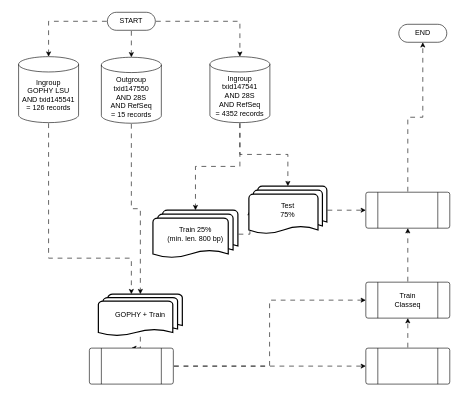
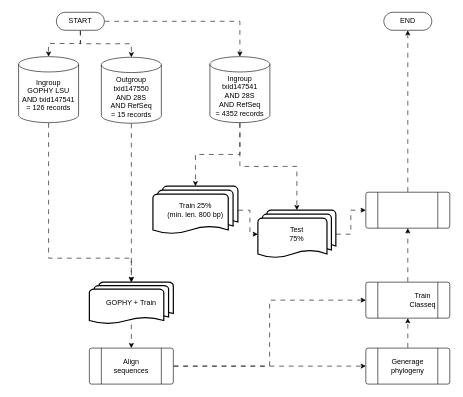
(131, 21) -> (80, 21)
(423, 33) -> (408, 21)
(48, 96) -> (48, 96)
(288, 210) -> (297, 234)
(195, 234) -> (195, 210)
(408, 300) -> (423, 300)
(140, 315) -> (131, 303)
none -> (131, 366)
none -> (408, 366)
